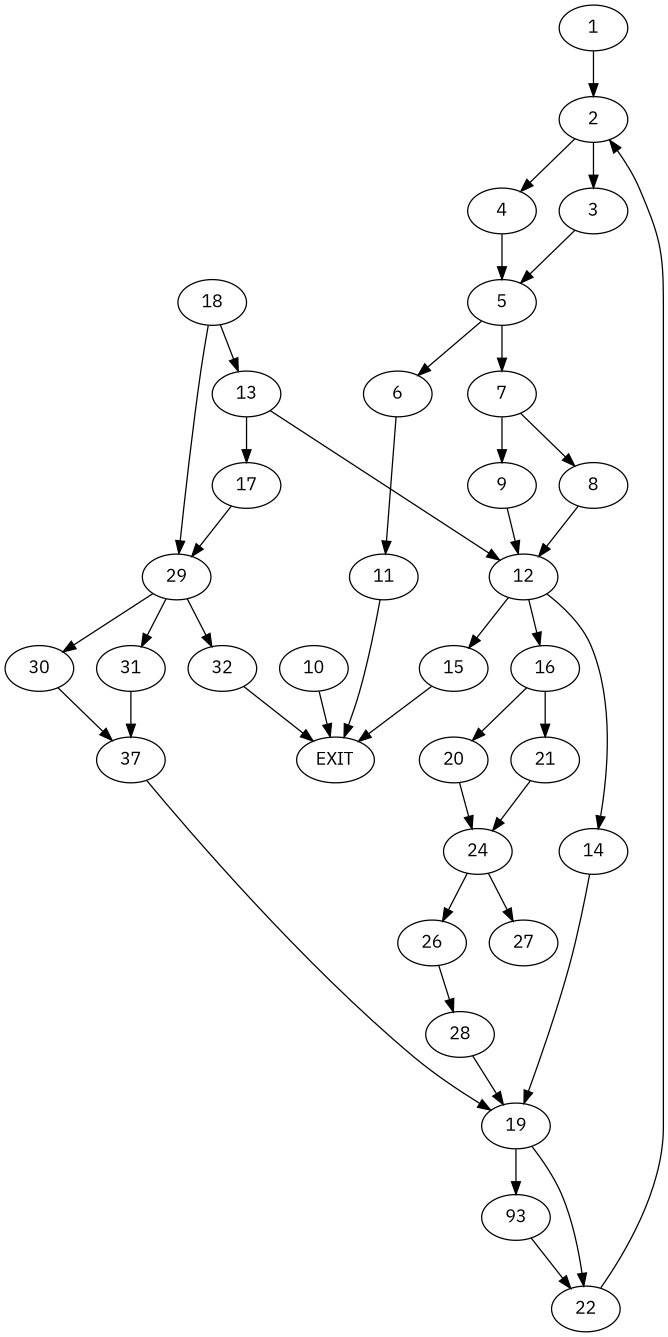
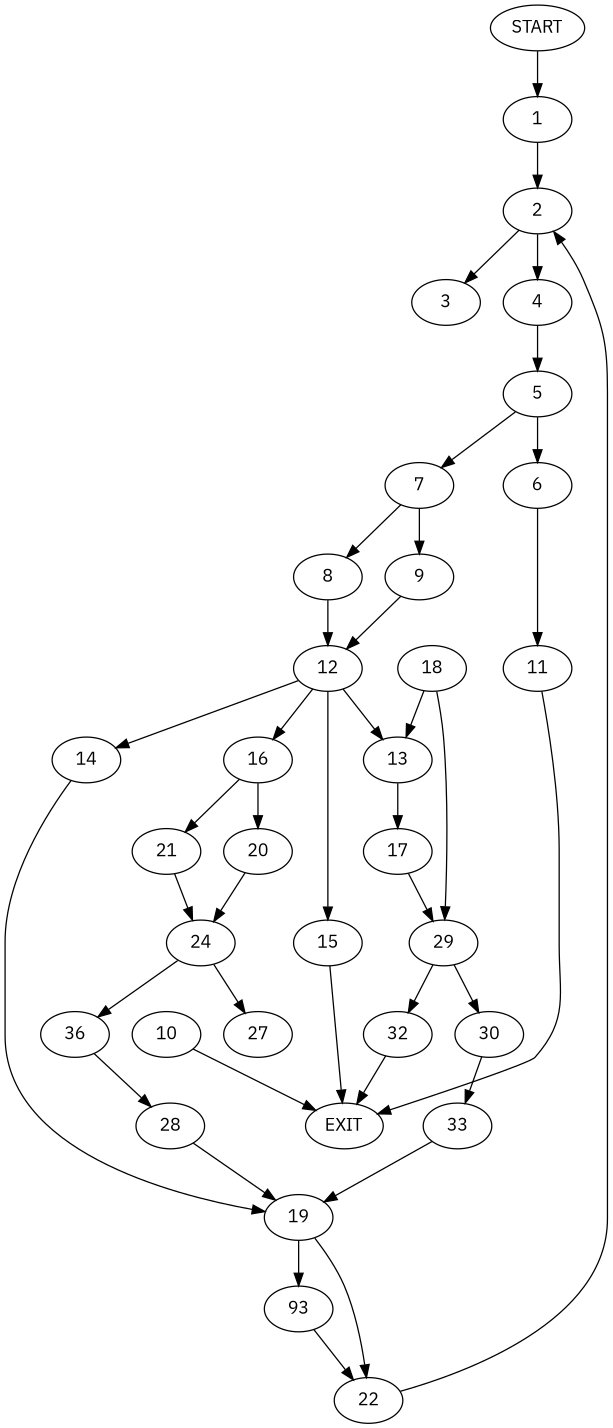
none -> (538, 28)
(552, 252) -> none
(380, 482) -> (359, 709)
(131, 668) -> none
(131, 760) -> (458, 1126)
(432, 943) -> (75, 1034)
